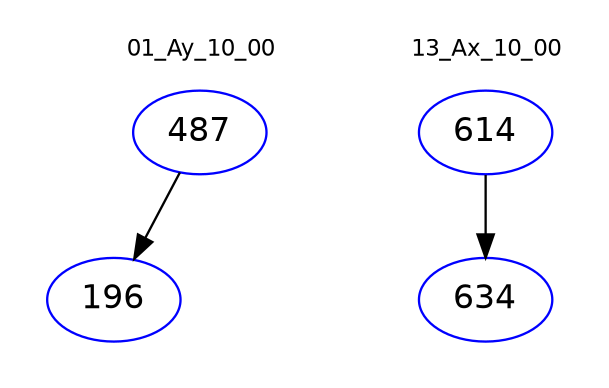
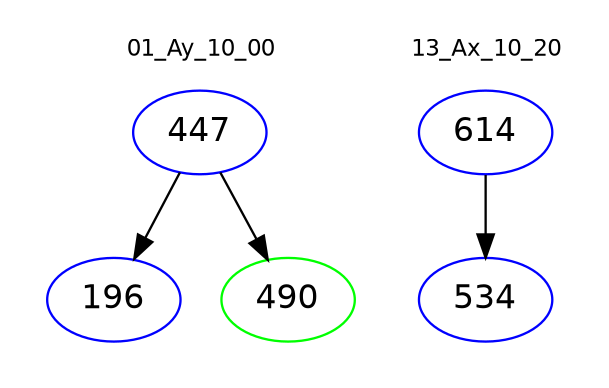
(487, 50) -> (487, 50)
(200, 132) -> (200, 132)
none -> (288, 300)
(486, 300) -> (486, 300)
